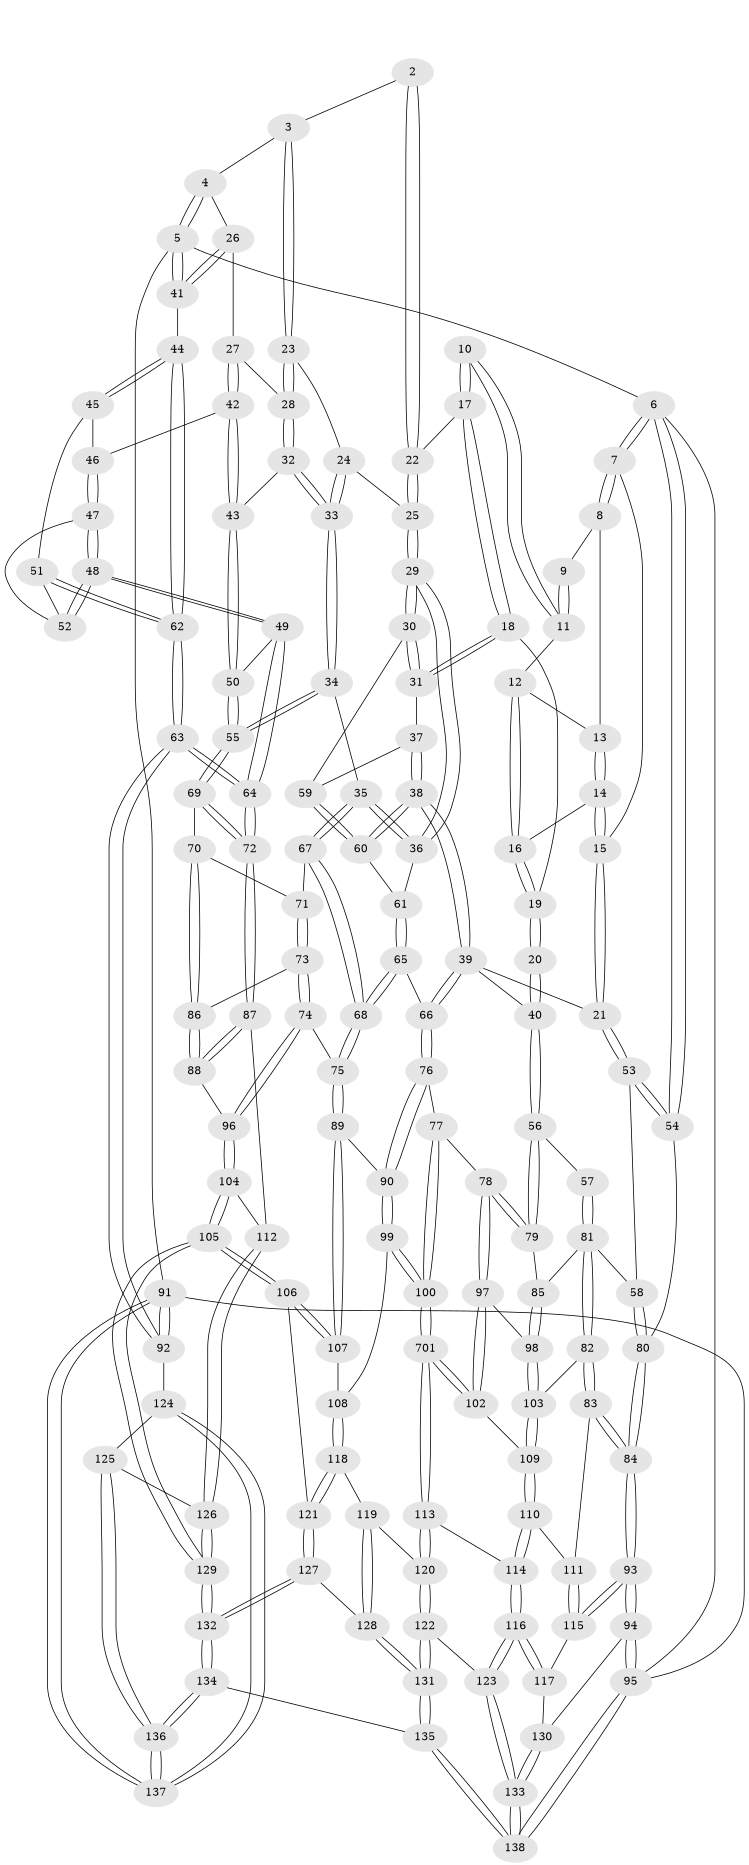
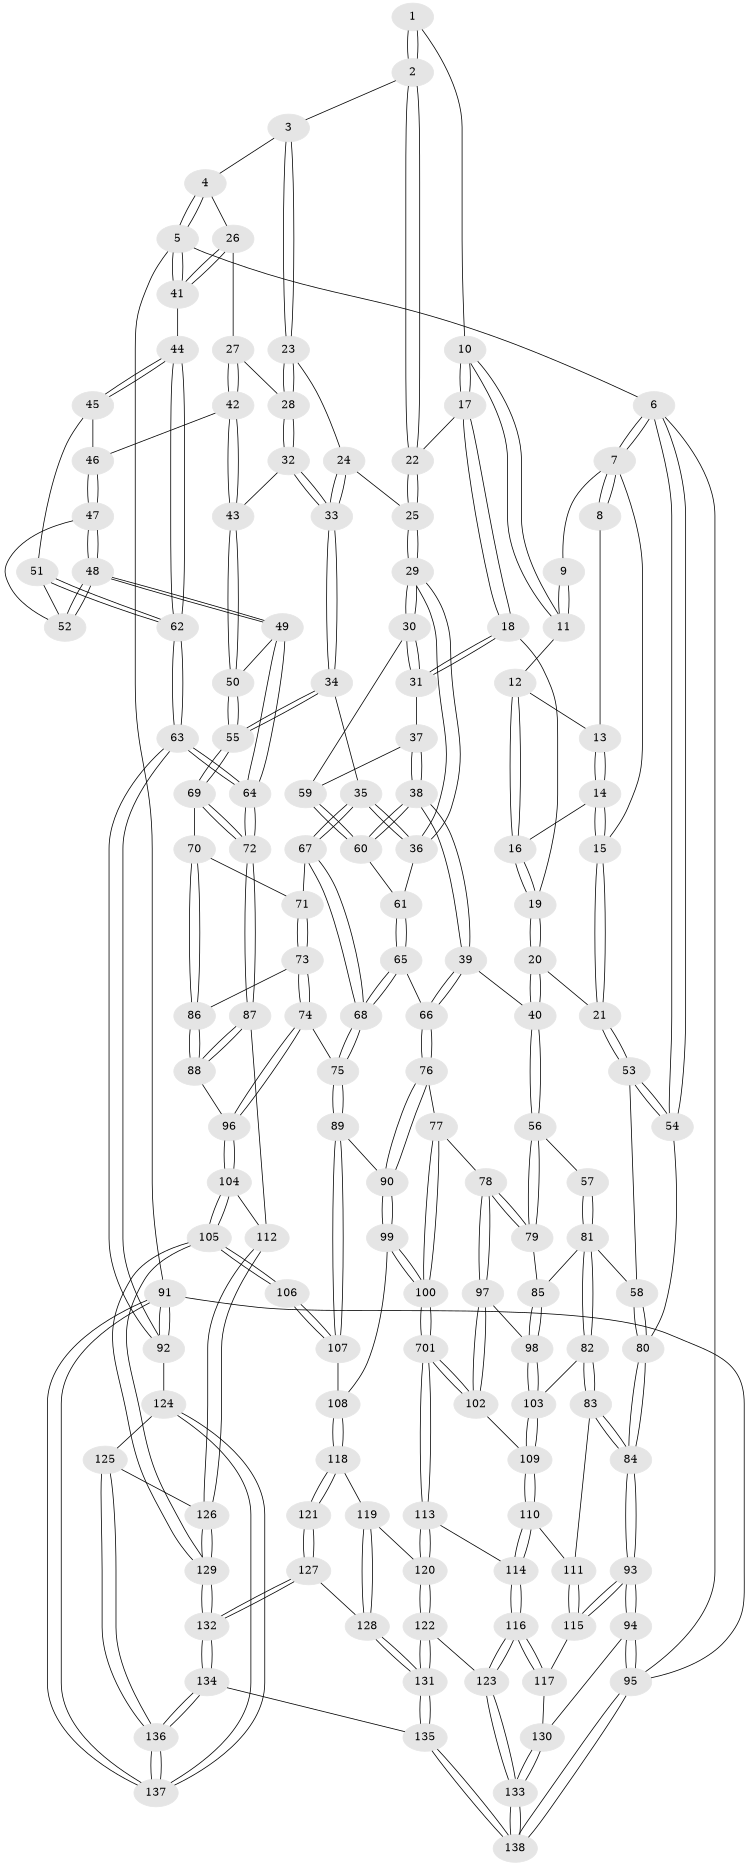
none -> (413, 17)
(582, 544) -> (569, 509)
(536, 989) -> (568, 988)
(298, 1404) -> none
